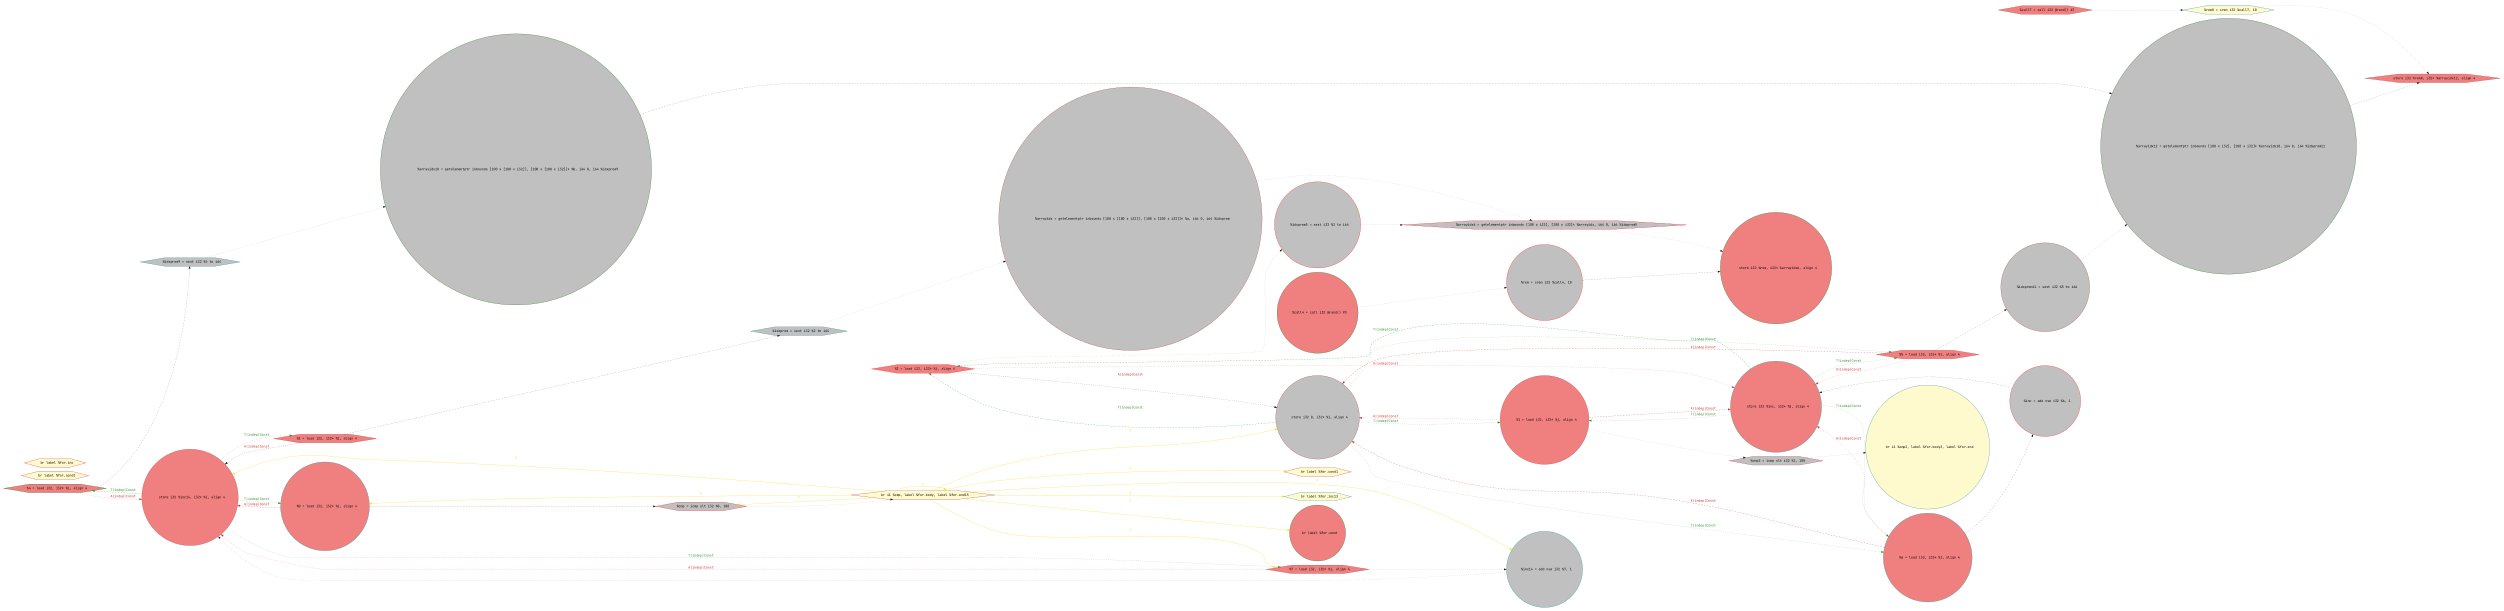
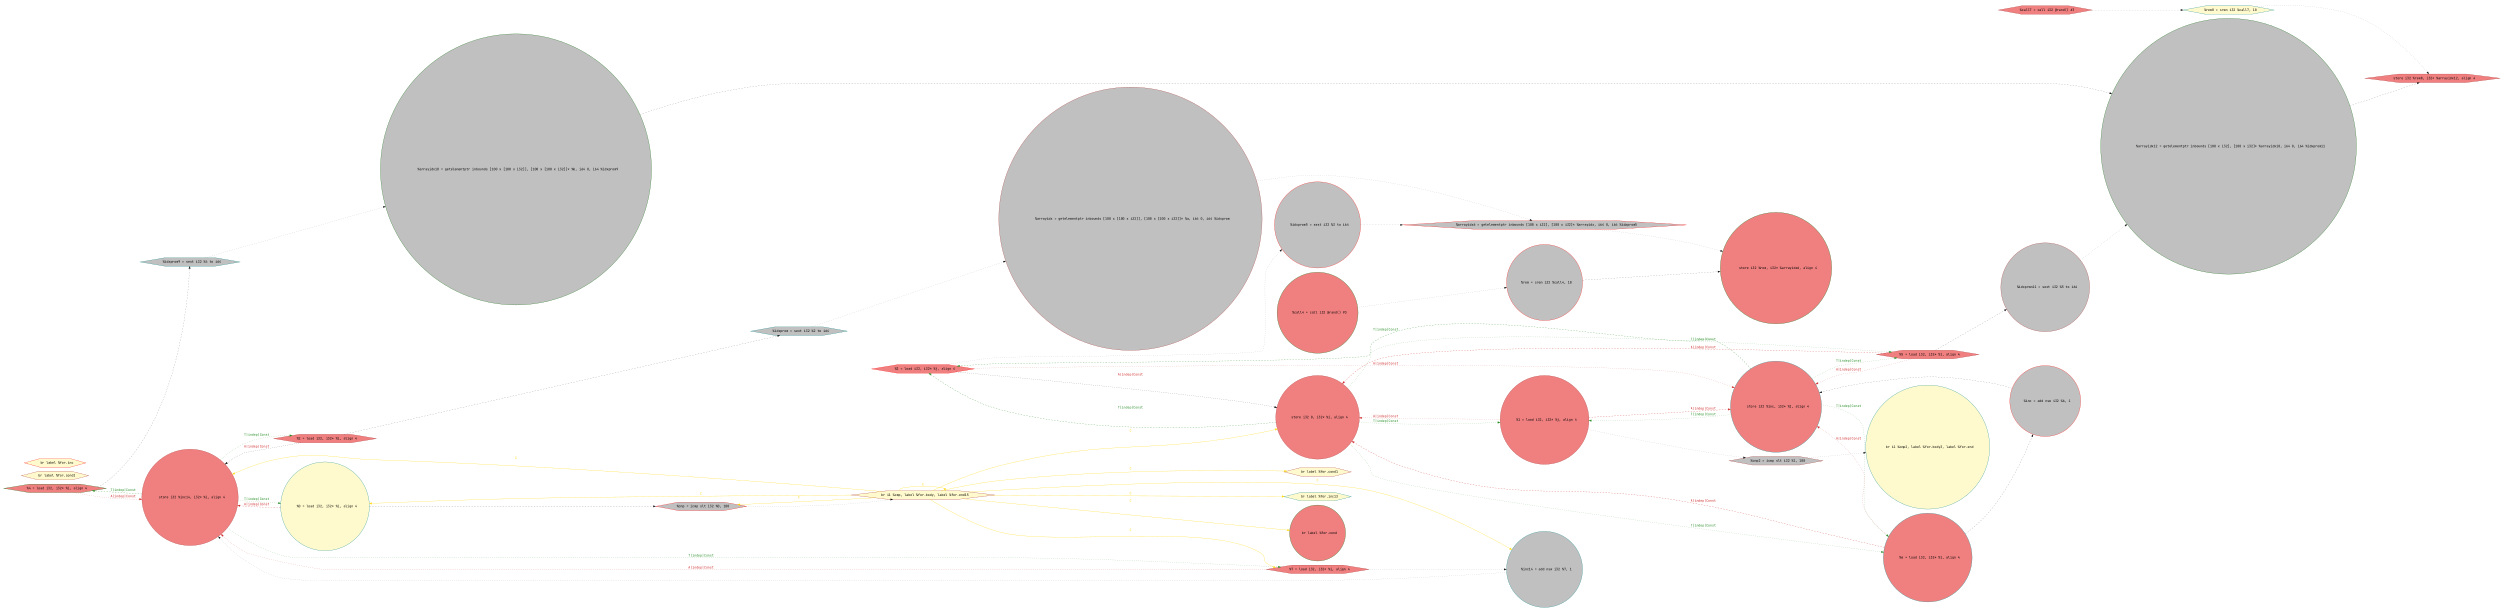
(1318, 417) -> (1318, 417)
(325, 506) -> (325, 506)
